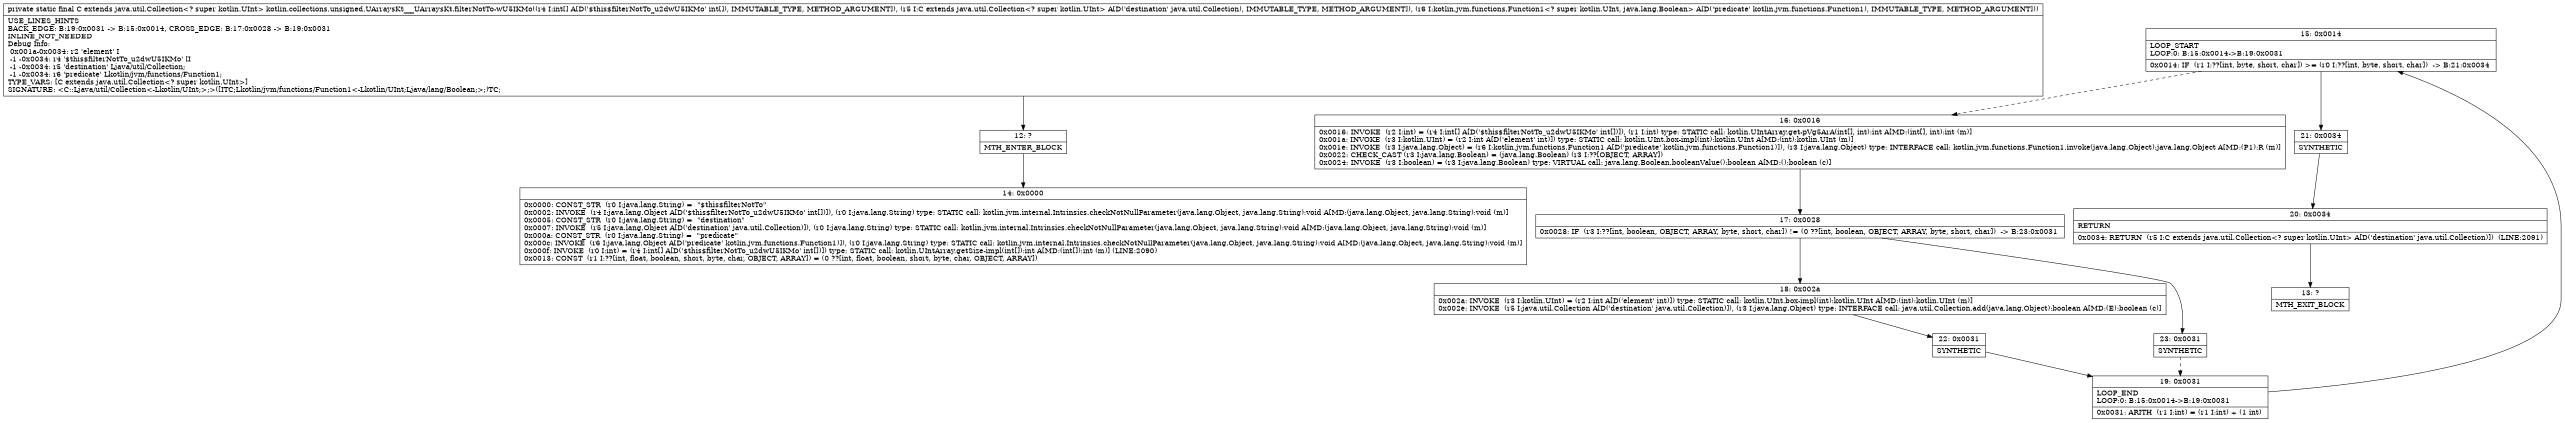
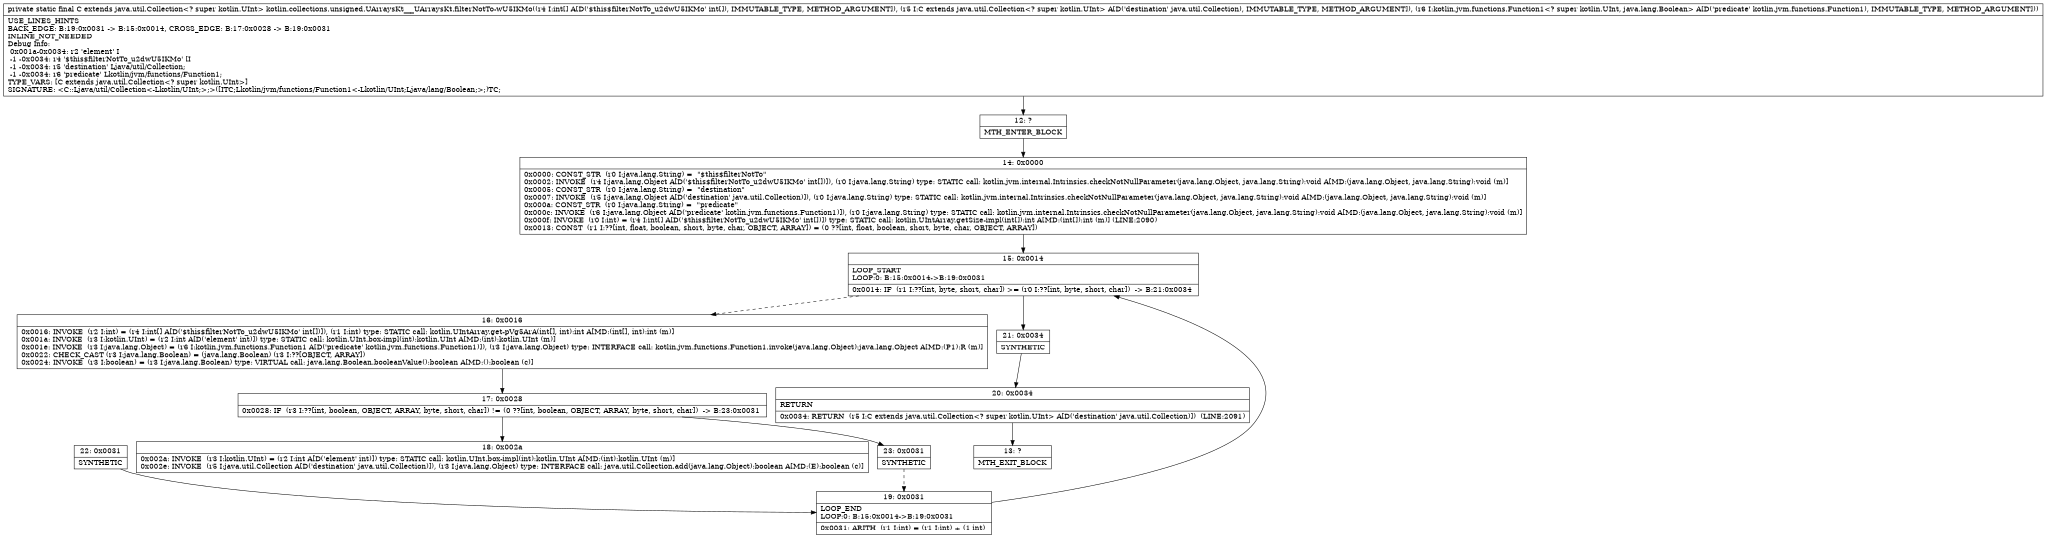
none -> (1023, 241)
(1890, 325) -> none
